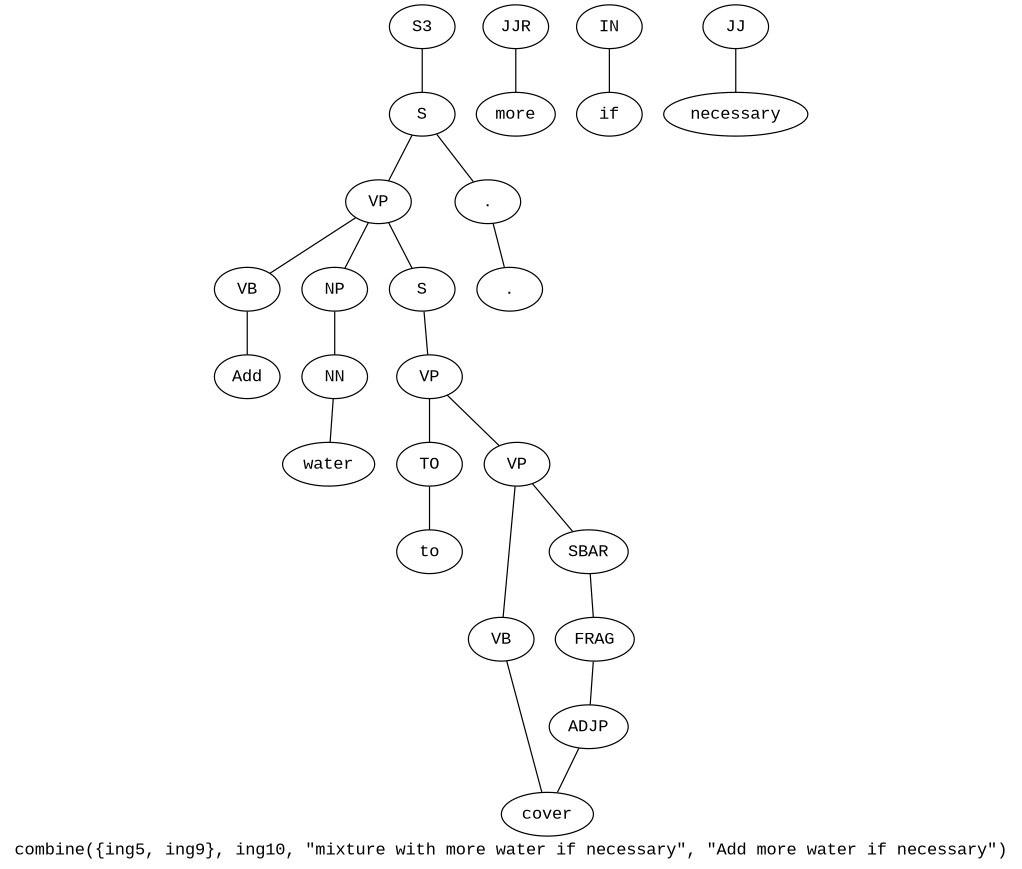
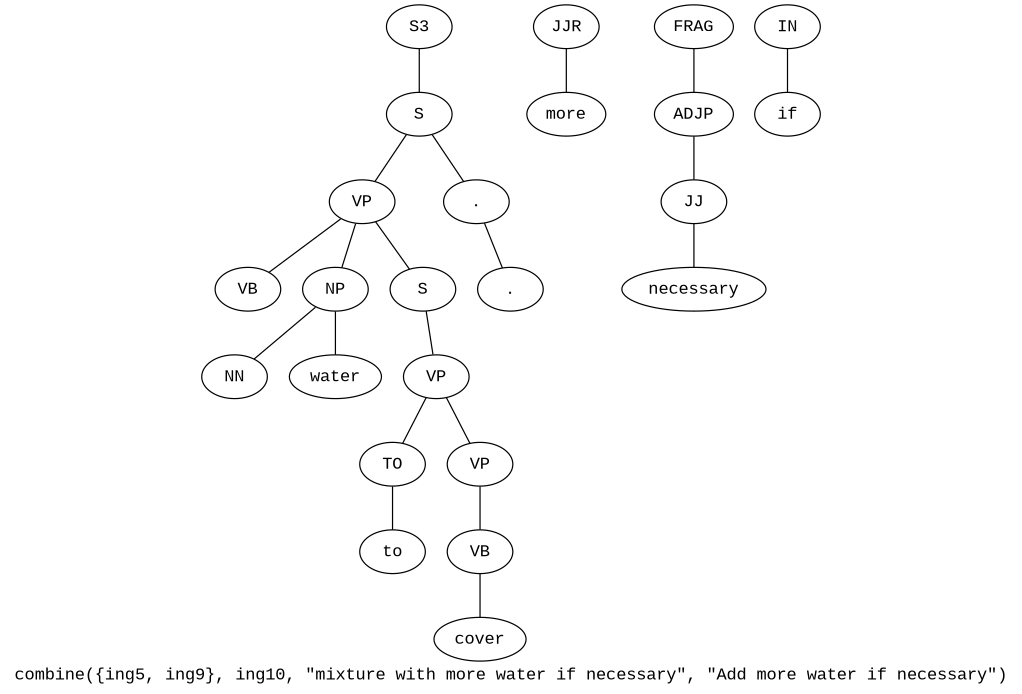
(247, 377) -> none
(332, 421) -> (335, 333)
(589, 552) -> none
(568, 770) -> (694, 158)
